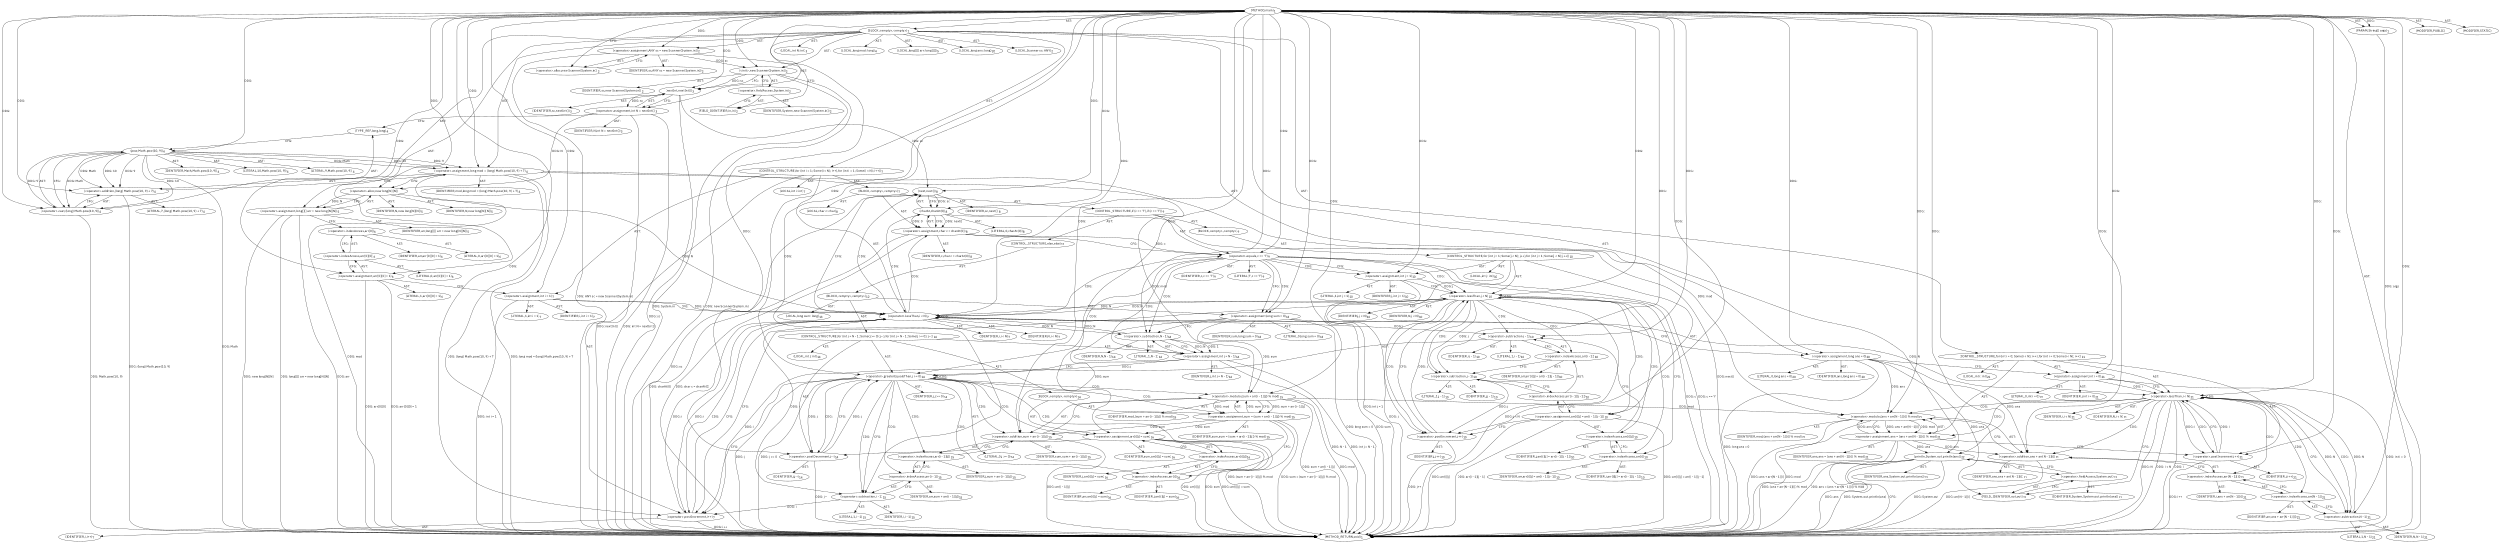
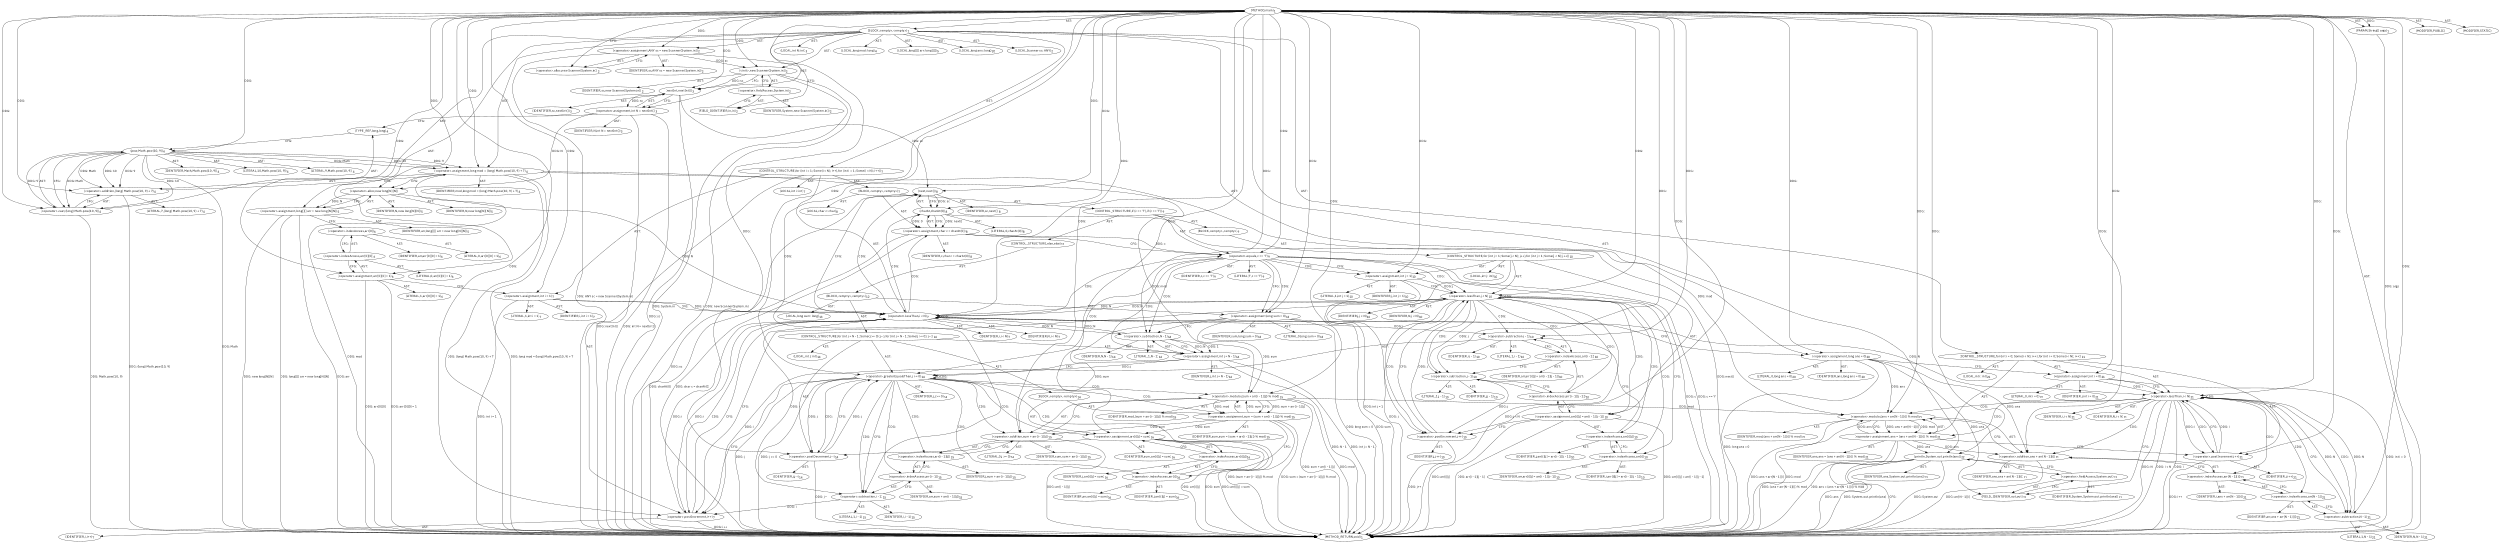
none -> (1587, 328)
(971, 405) -> (1014, 447)
